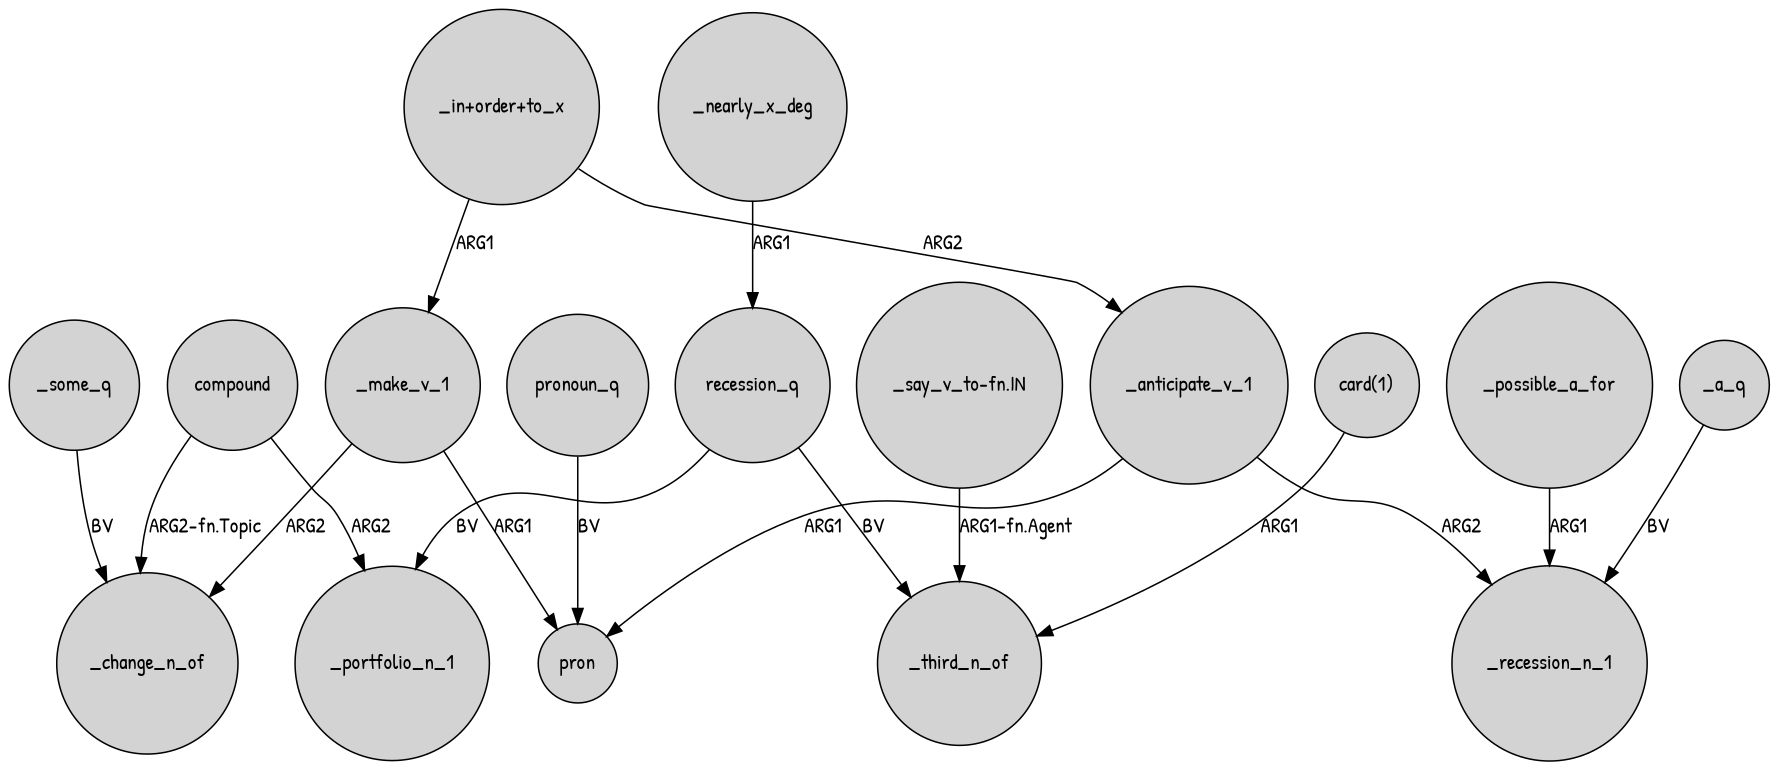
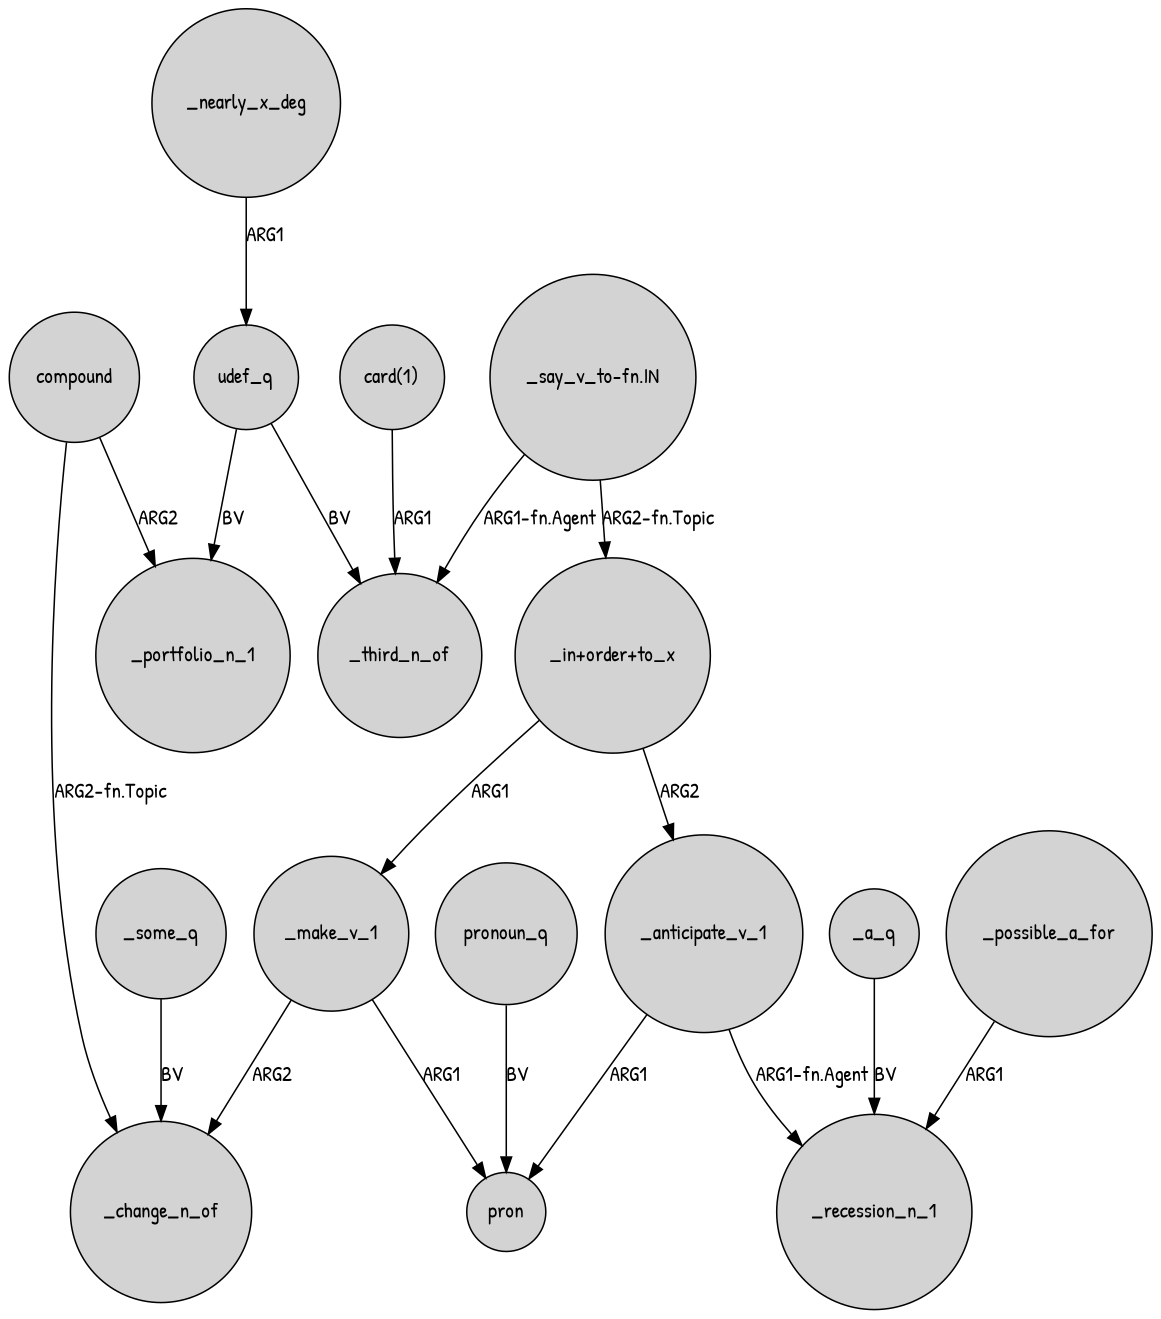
(753, 385) -> (246, 377)
none -> (602, 511)
(1462, 527) -> (812, 1075)
